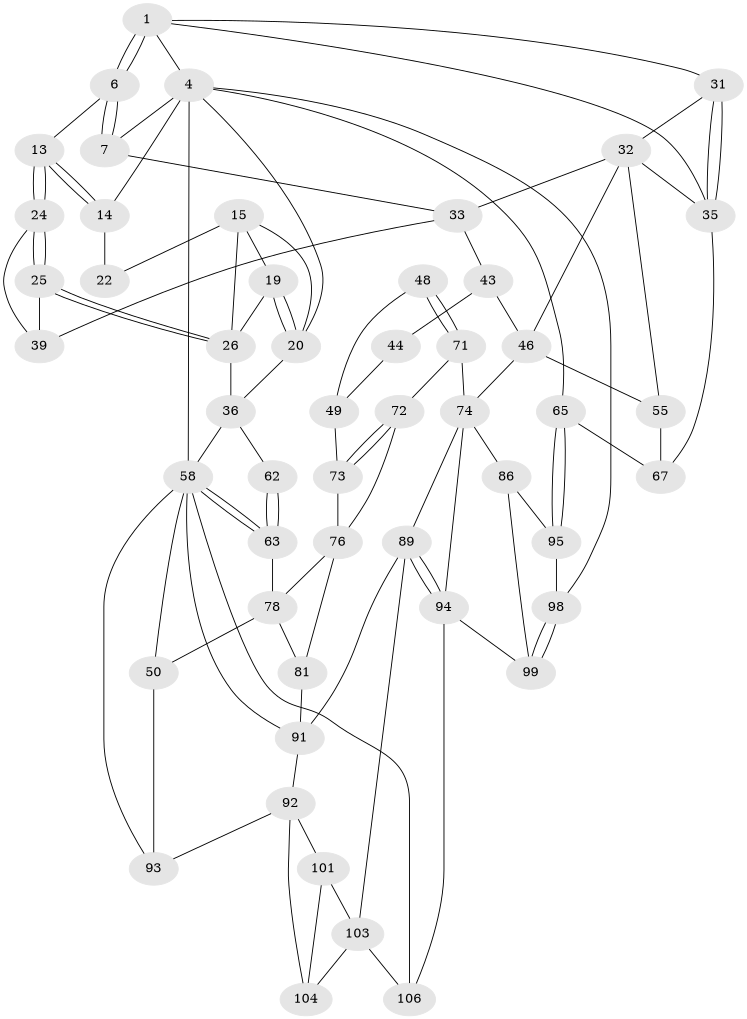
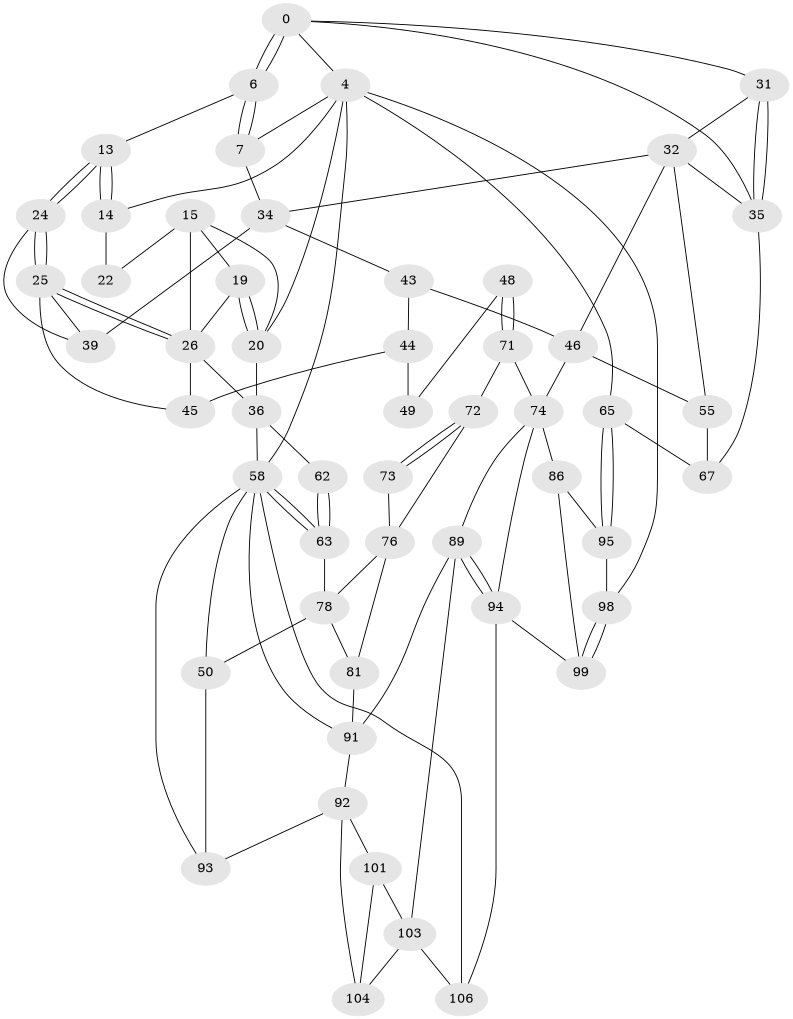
(147, 20) -> (287, 20)
(458, 216) -> (266, 216)
none -> (190, 412)
(336, 444) -> none
